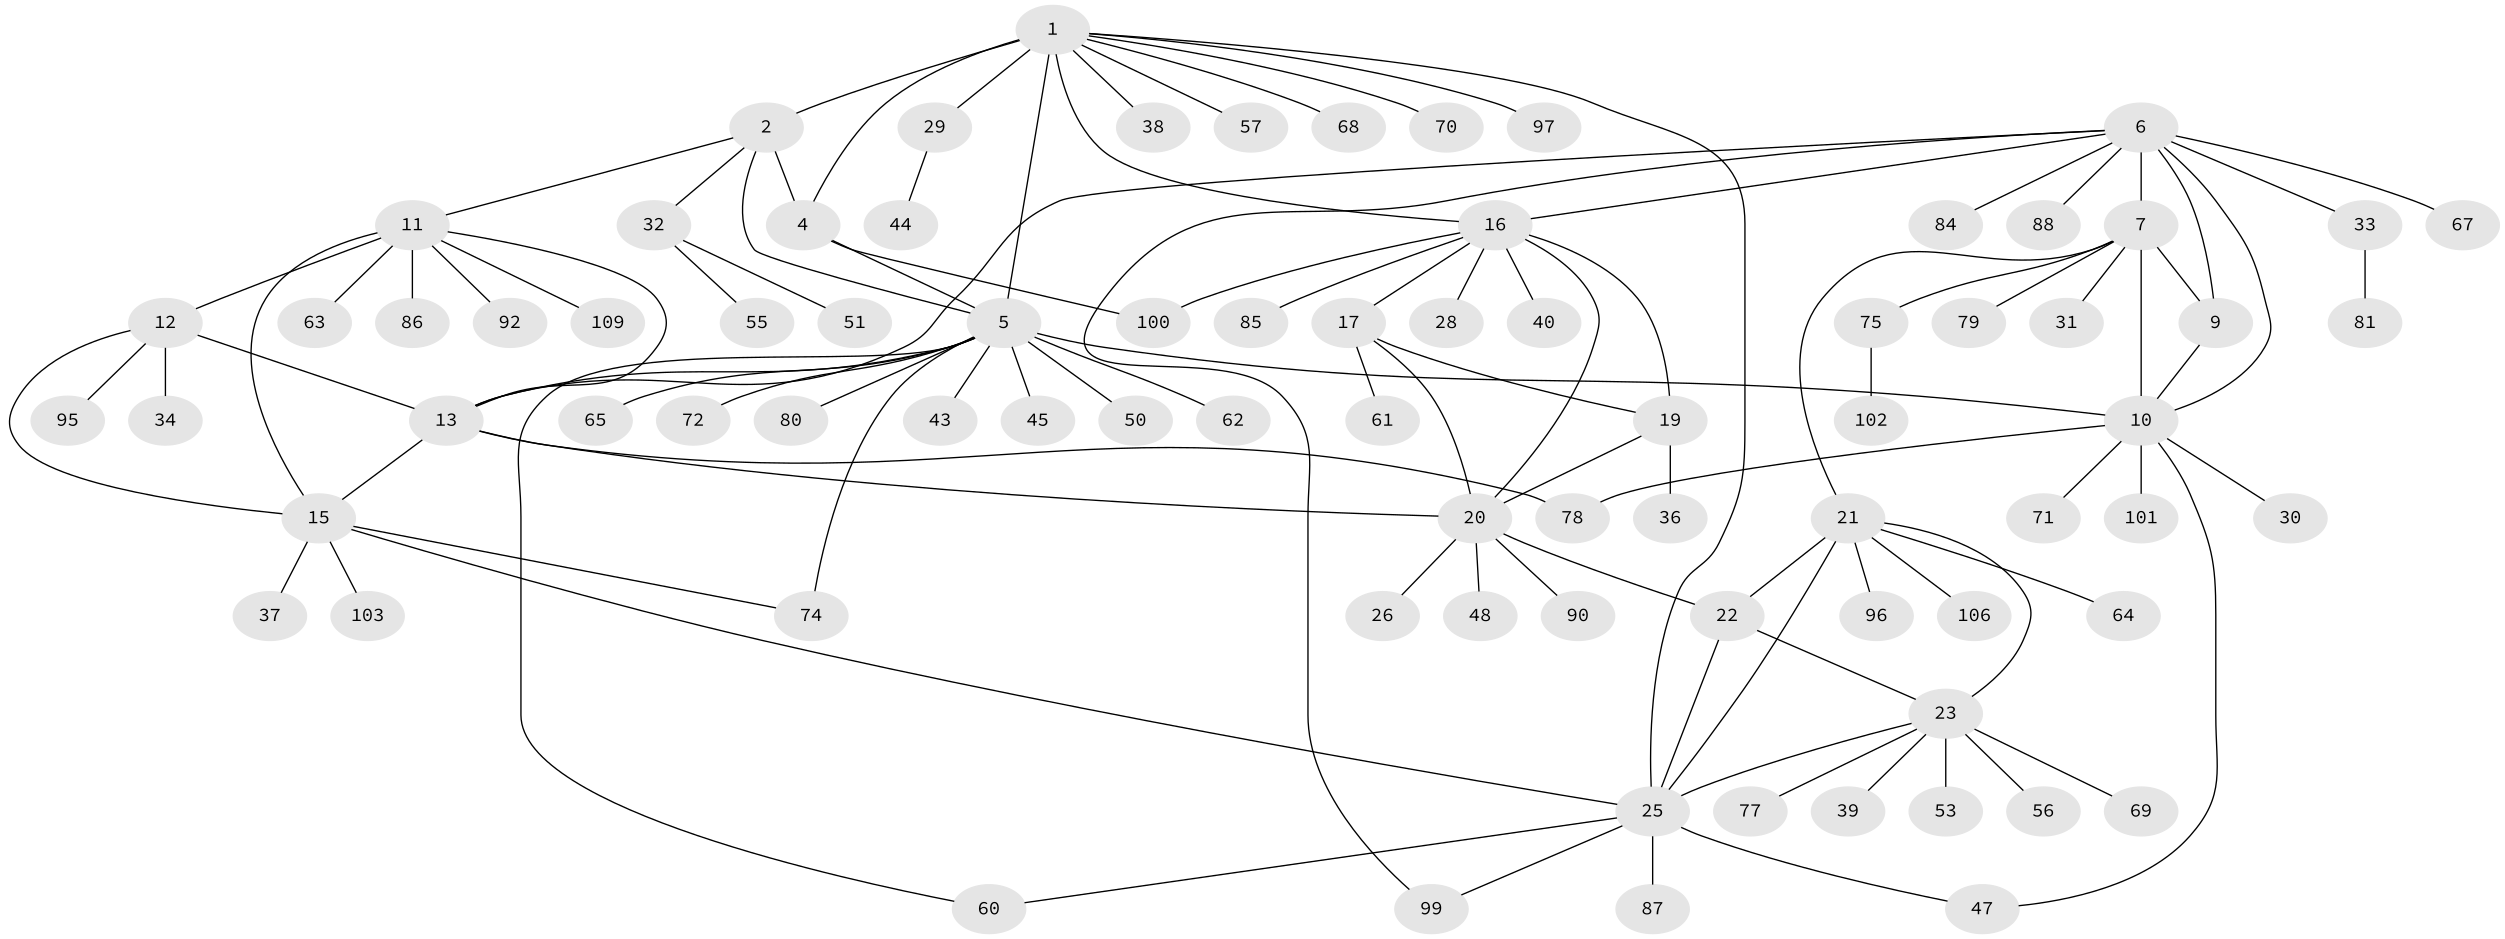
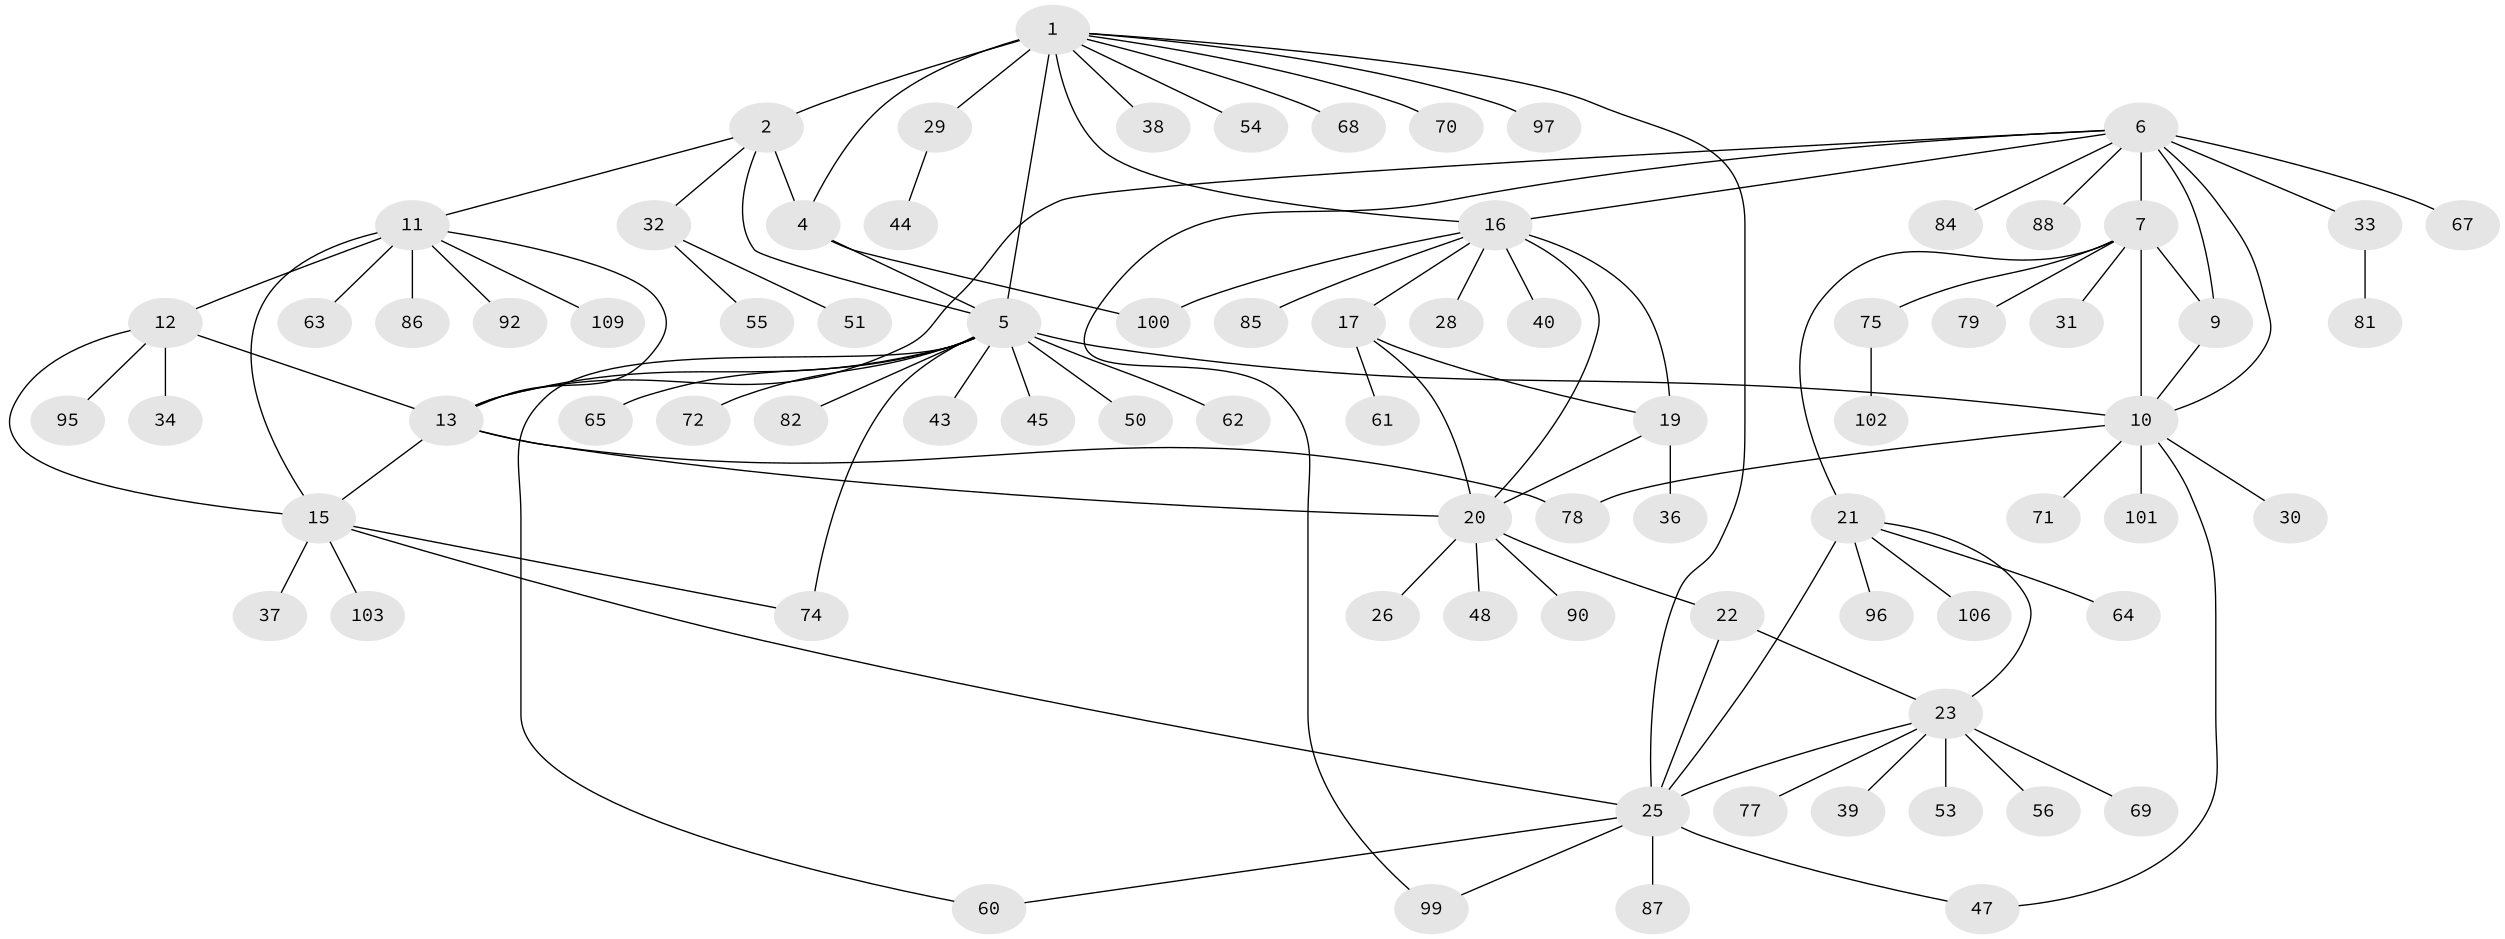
(1251, 128) -> (1251, 128)
(791, 421) -> (791, 421)
(1788, 567) -> none
